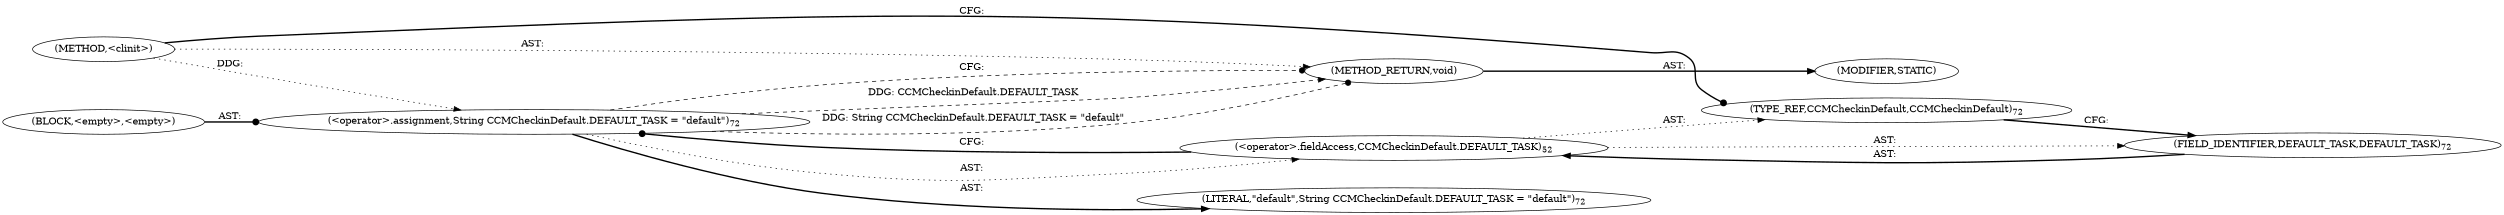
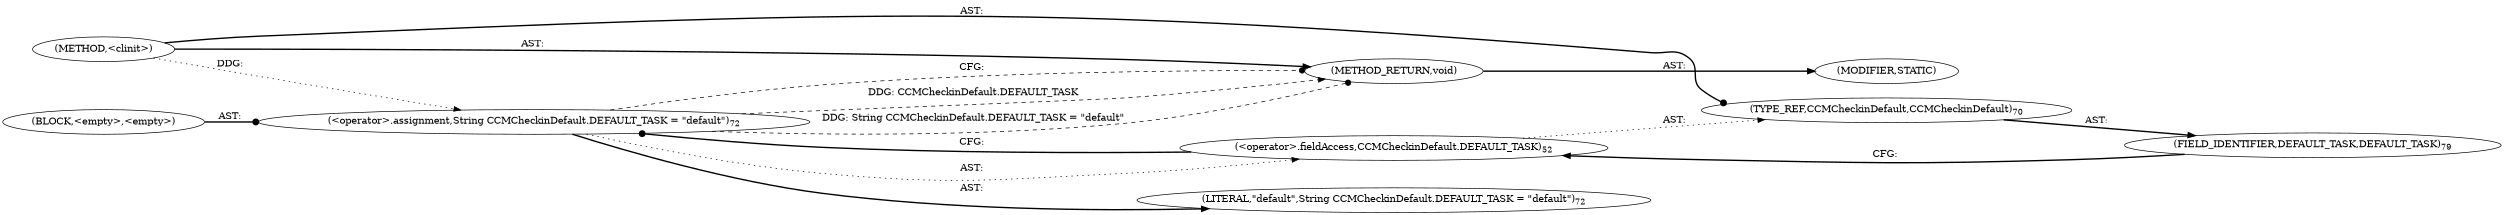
(973, 11) -> (973, 11)
(739, 52) -> (739, 52)
(2018, 109) -> (2018, 109)
(2098, 121) -> (2098, 121)
(2447, 144) -> (2447, 144)
(1863, 147) -> none
(1887, 155) -> (1887, 155)
